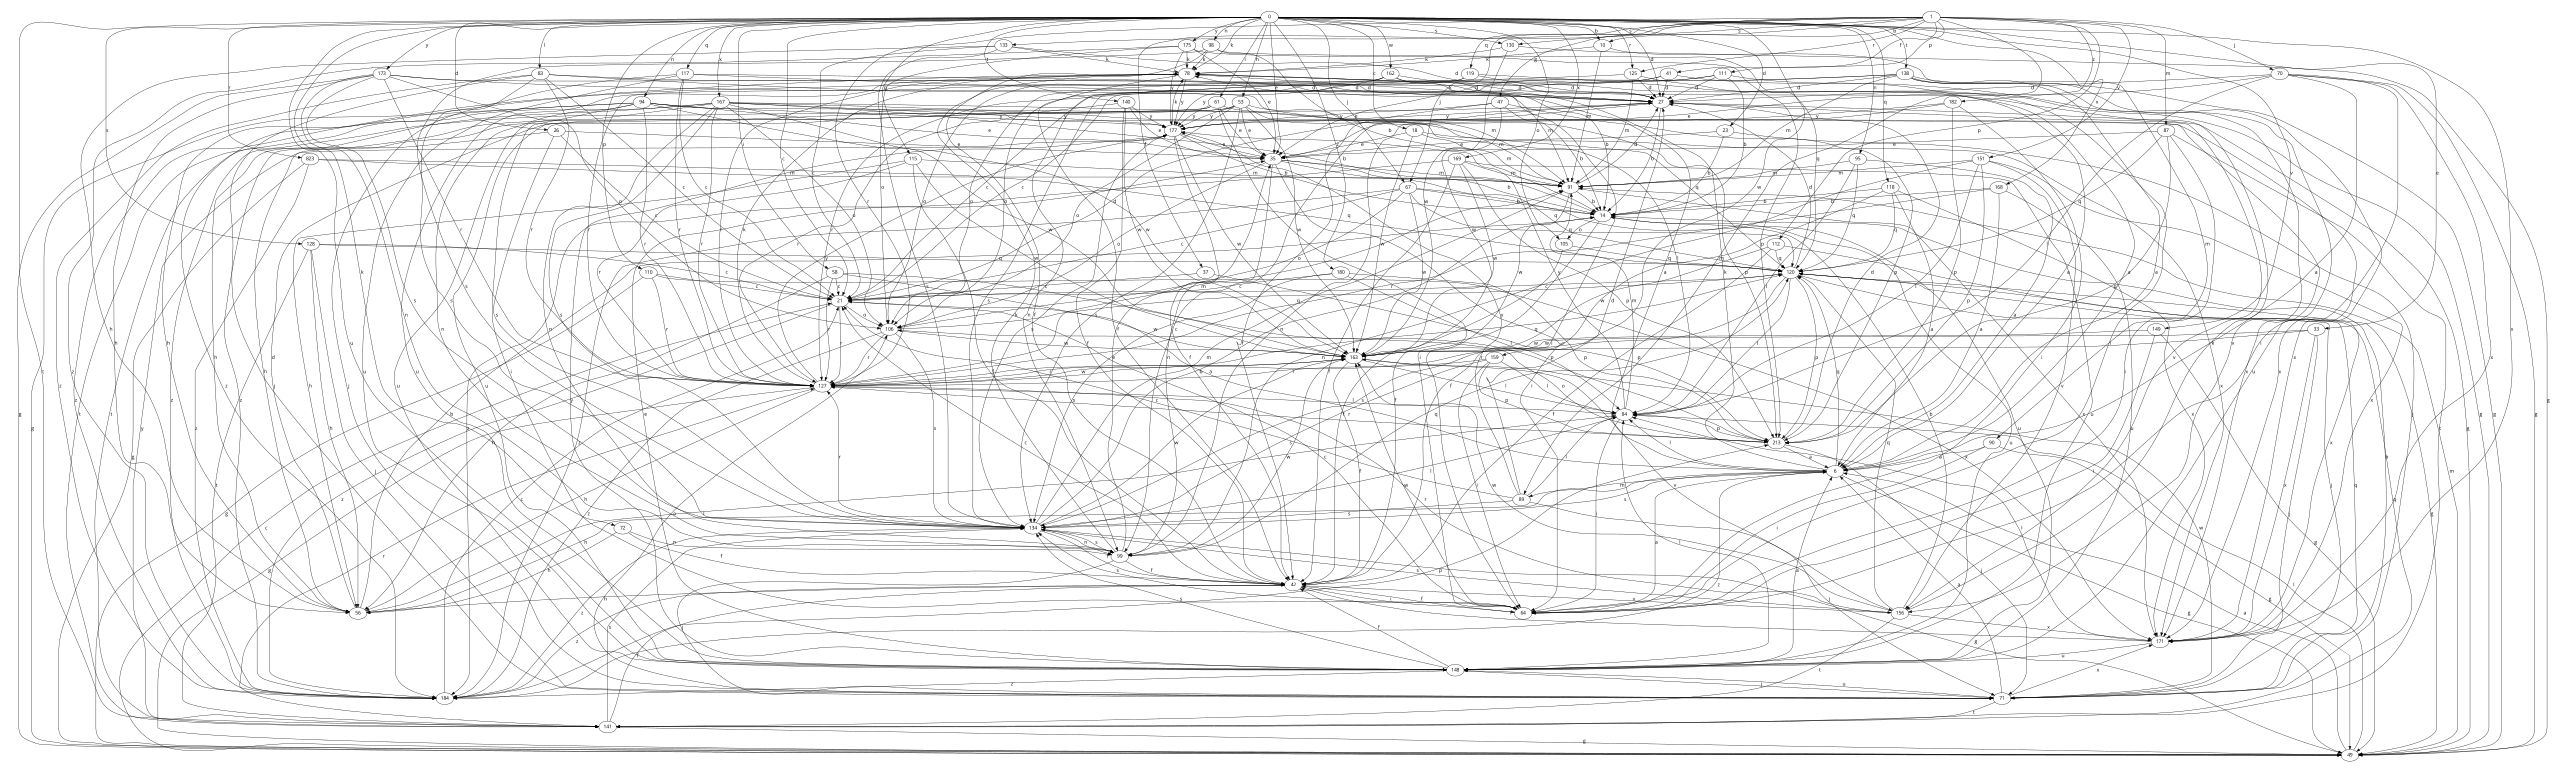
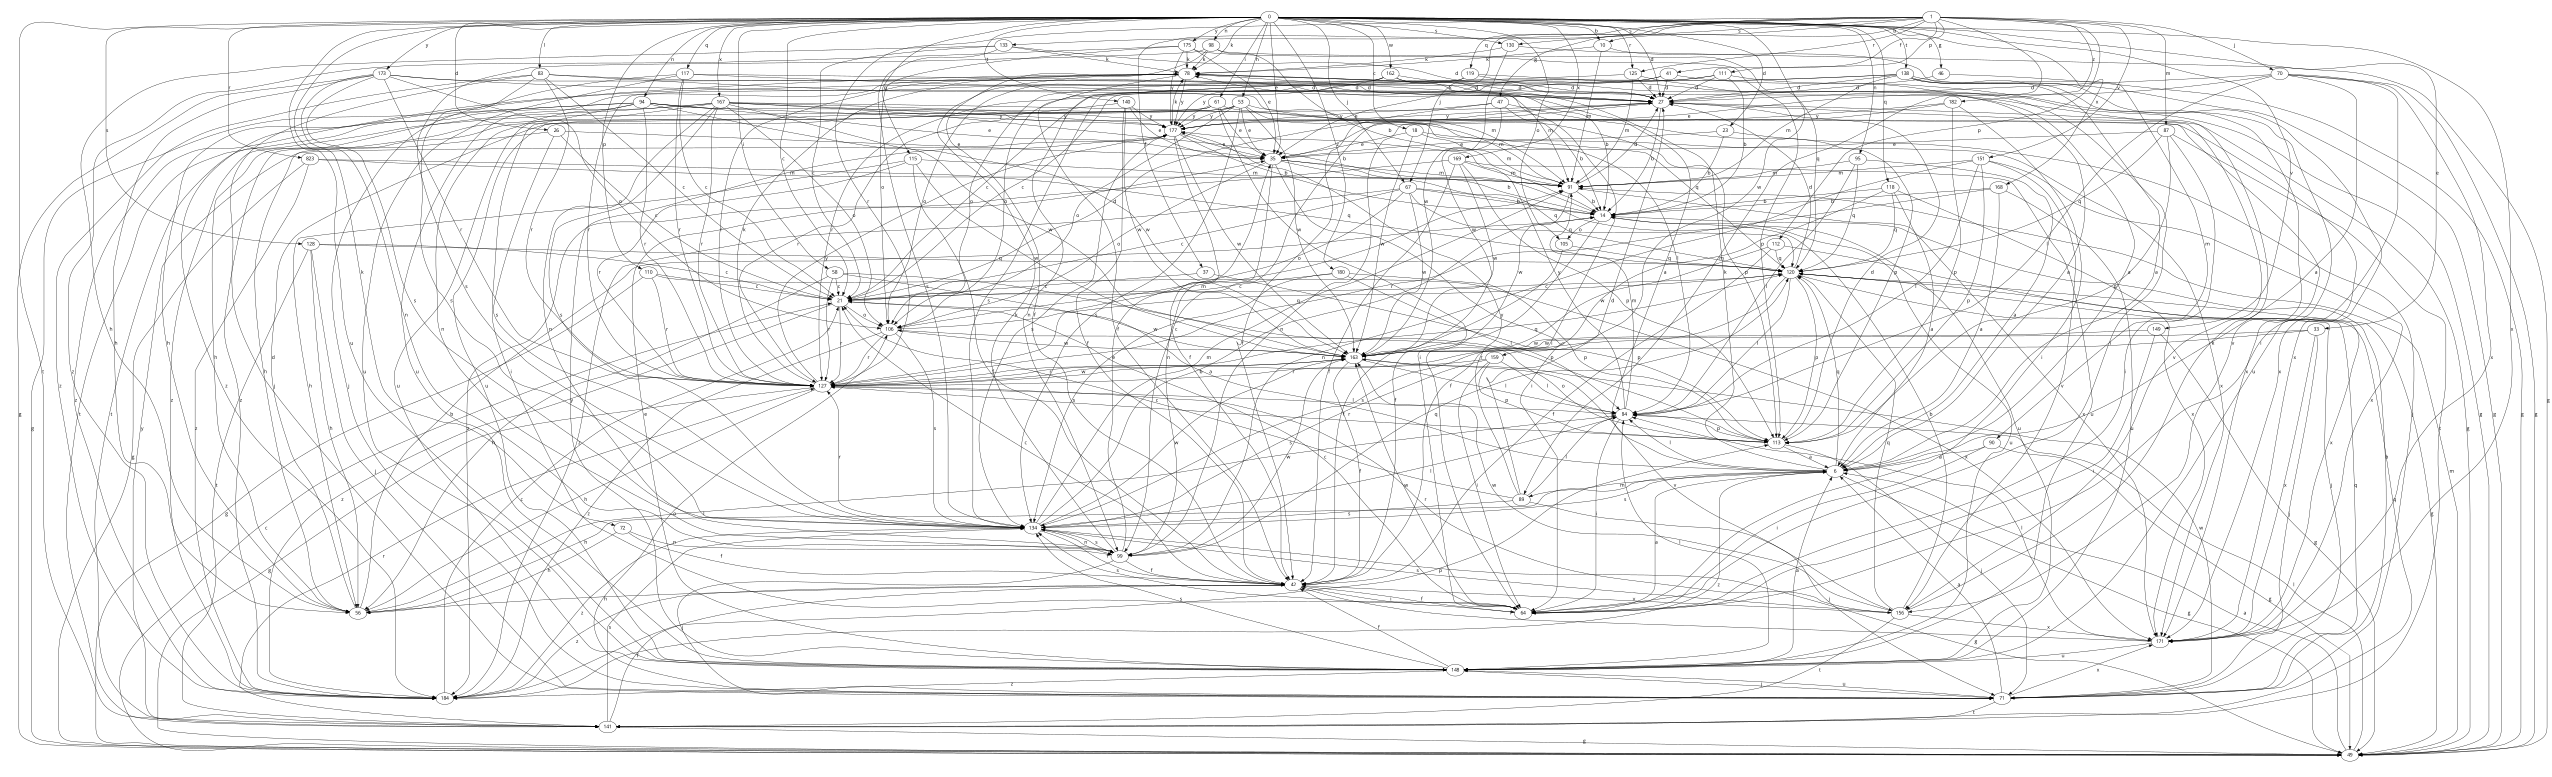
none -> (1941, 74)
(1776, 443) -> (1776, 443)
